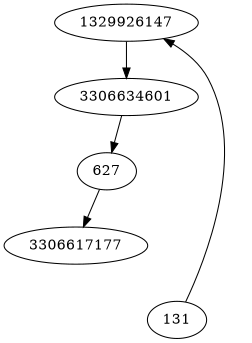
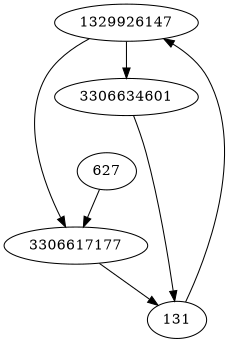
none -> (35, 119)
(118, 129) -> (158, 202)
none -> (124, 281)
